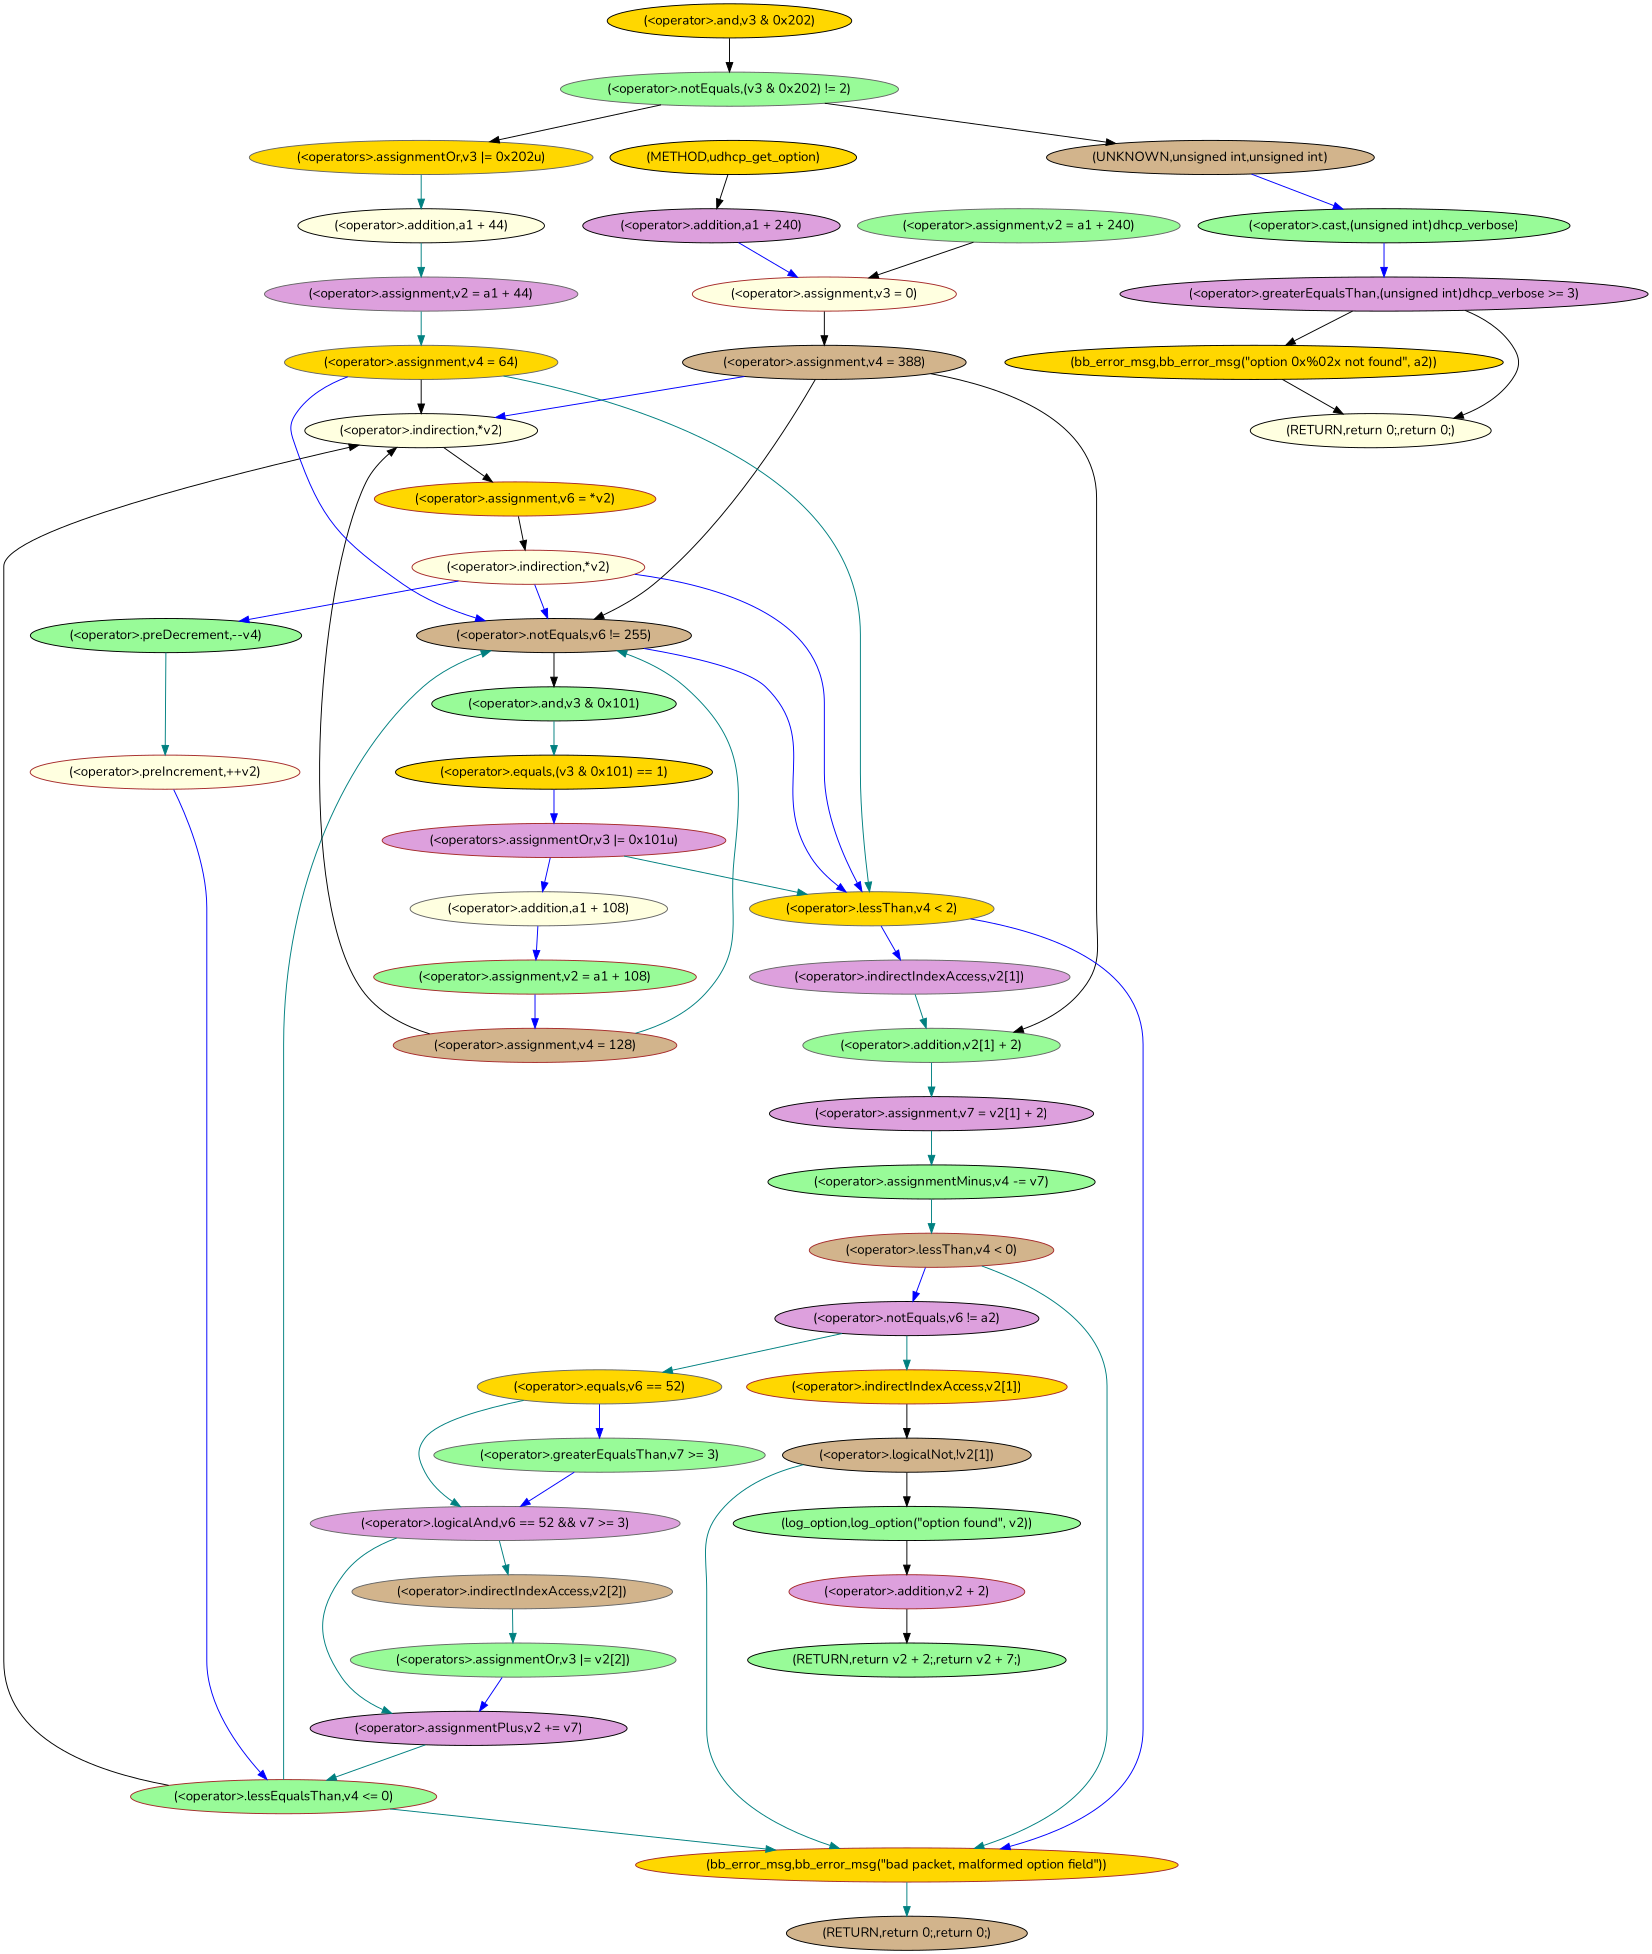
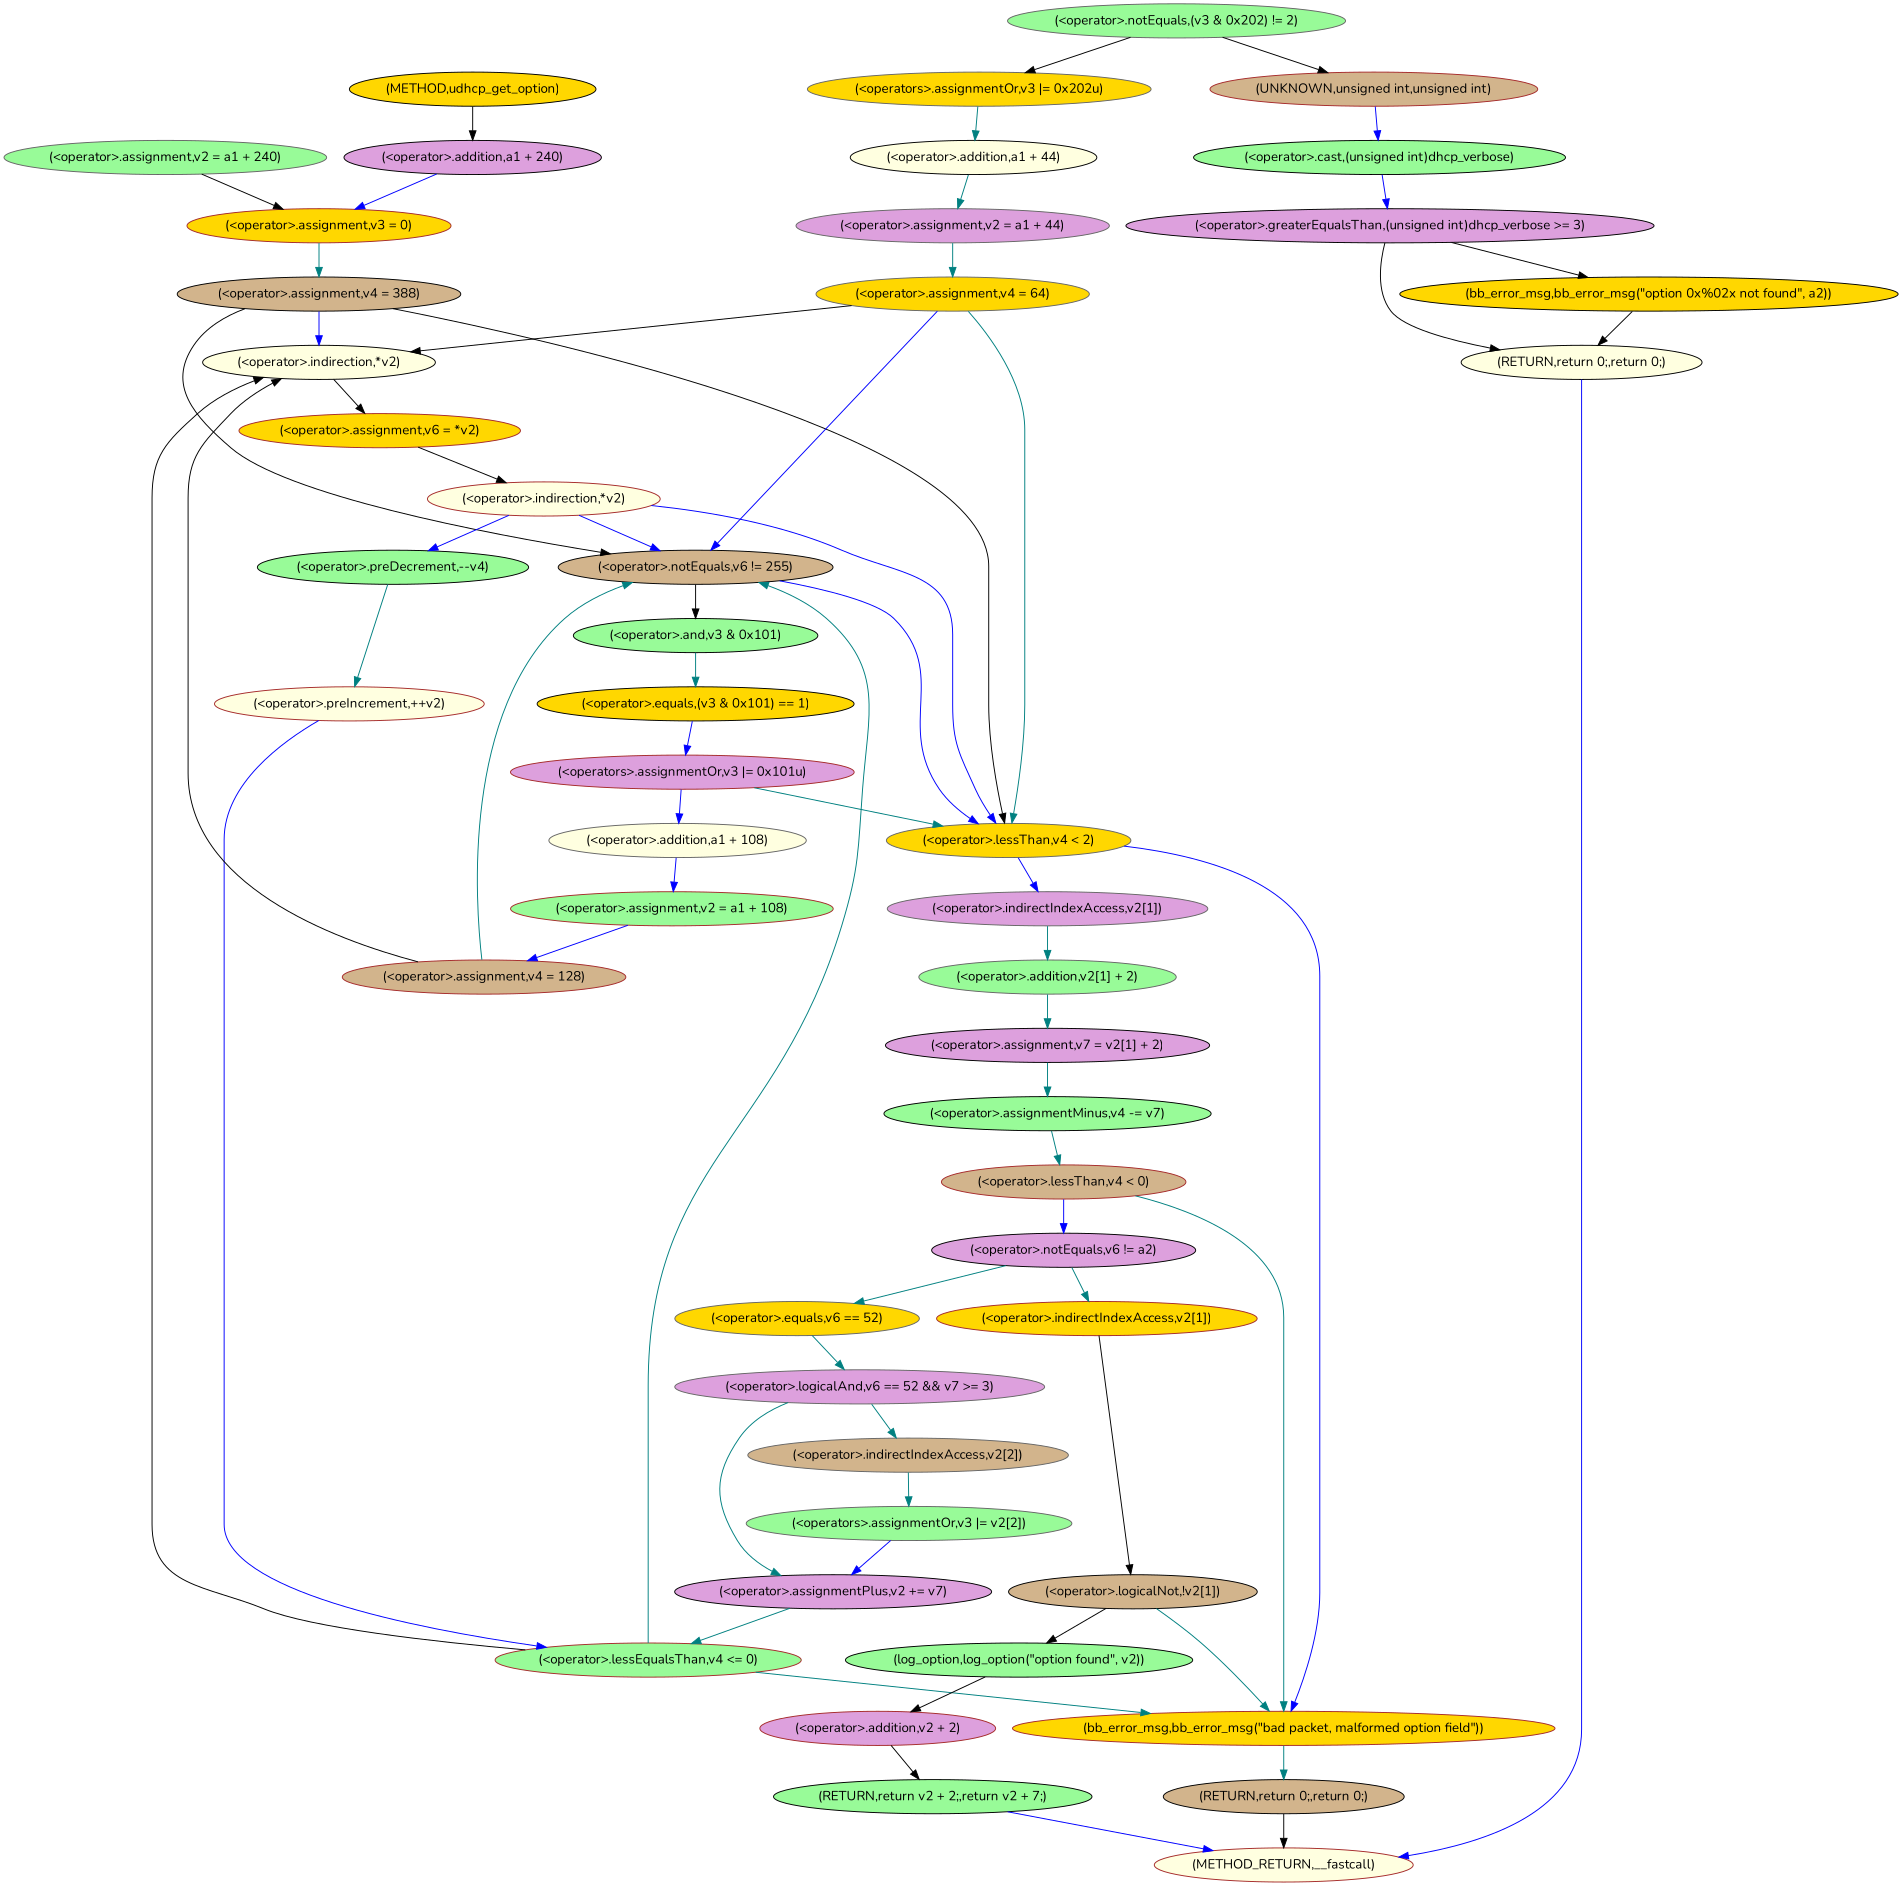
(729, 21) -> none
(1210, 157) -> (1374, 89)
(824, 294) -> (319, 226)
(824, 324) -> (319, 255)
(1097, 669) -> (835, 433)
(600, 1455) -> none
none -> (1284, 1865)
